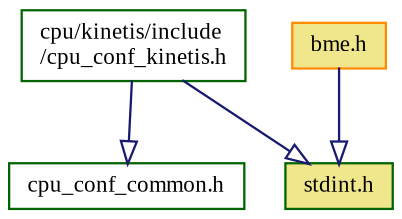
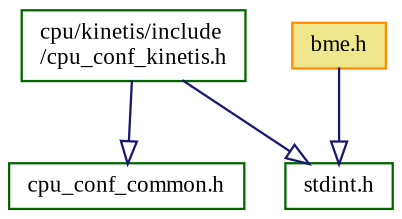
(339, 186) -> (339, 186)
